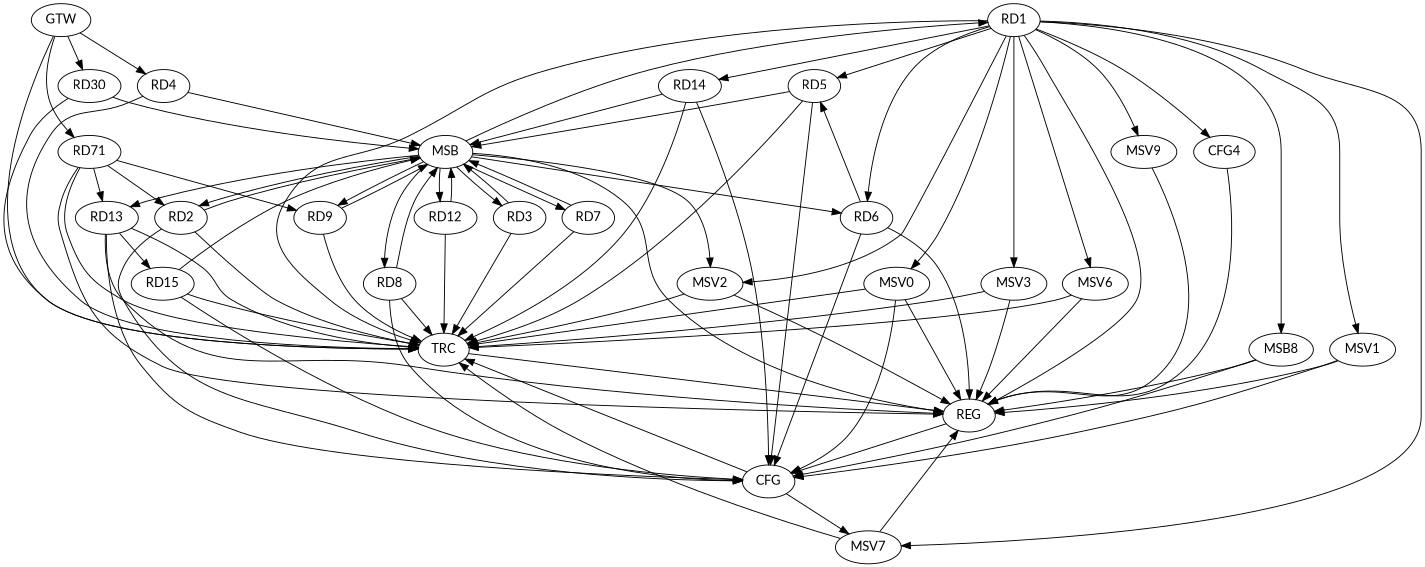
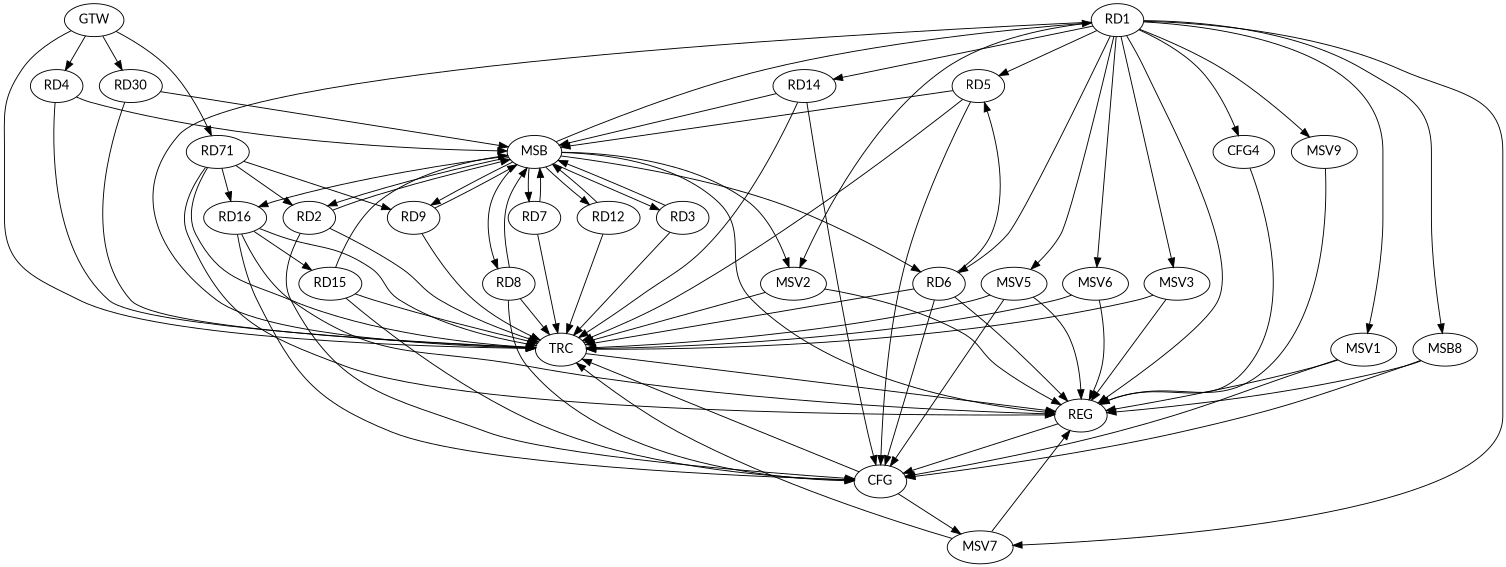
(107, 218) -> (235, 218)
(897, 284) -> (1014, 284)
none -> (754, 316)
